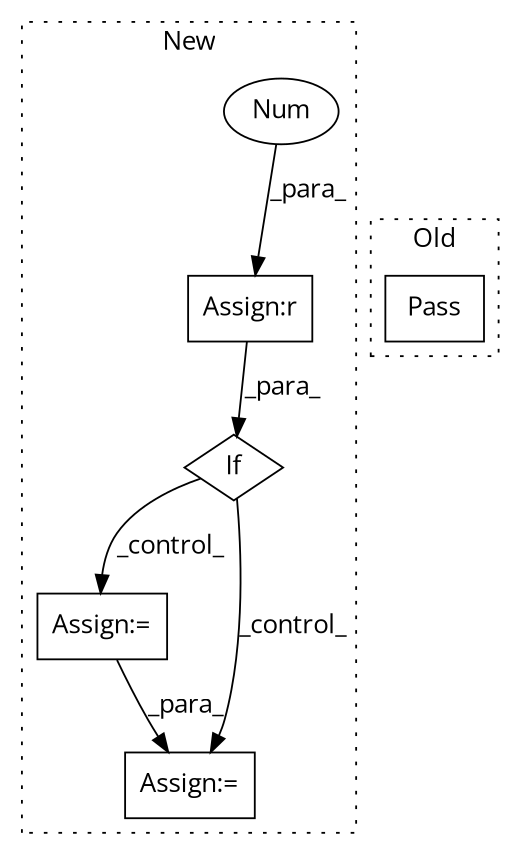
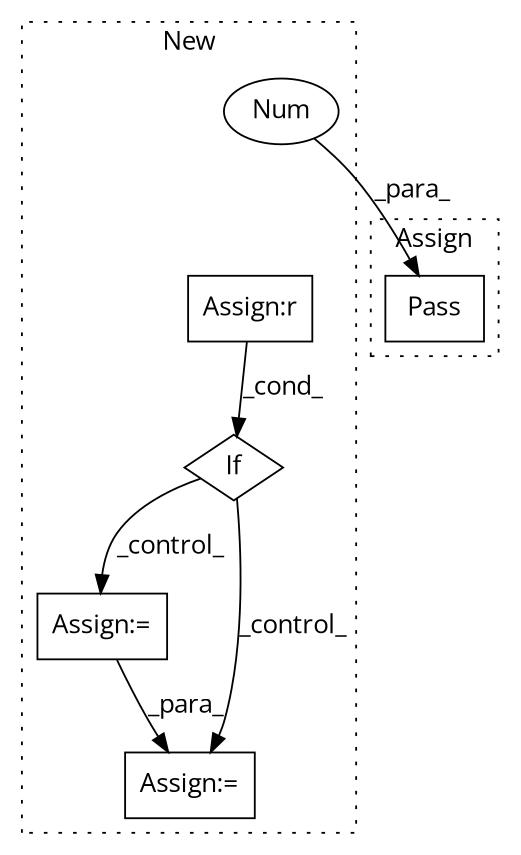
(267, 201) -> (368, 194)
(435, 240) -> (435, 240)
(283, 388) -> (283, 388)
